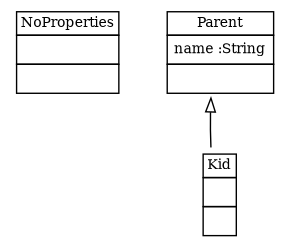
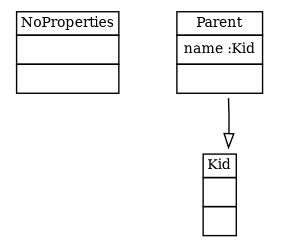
(220, 49) -> (220, 49)
(210, 130) -> (229, 116)
